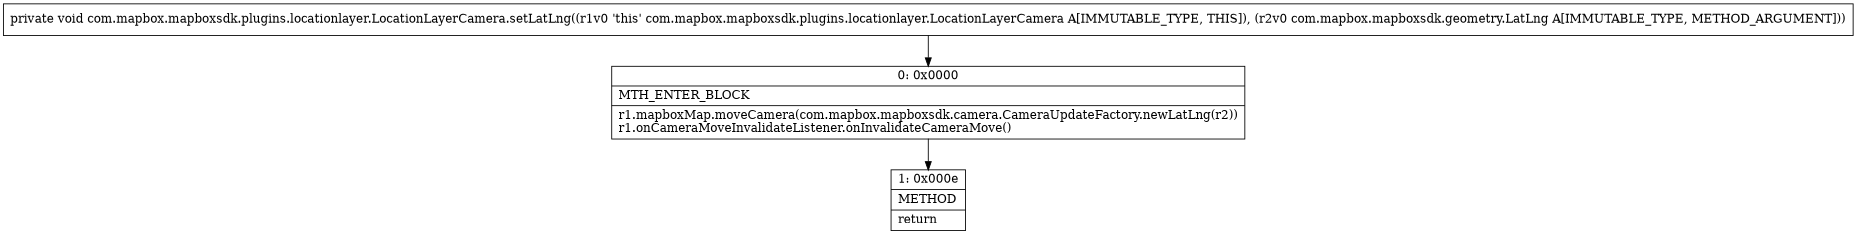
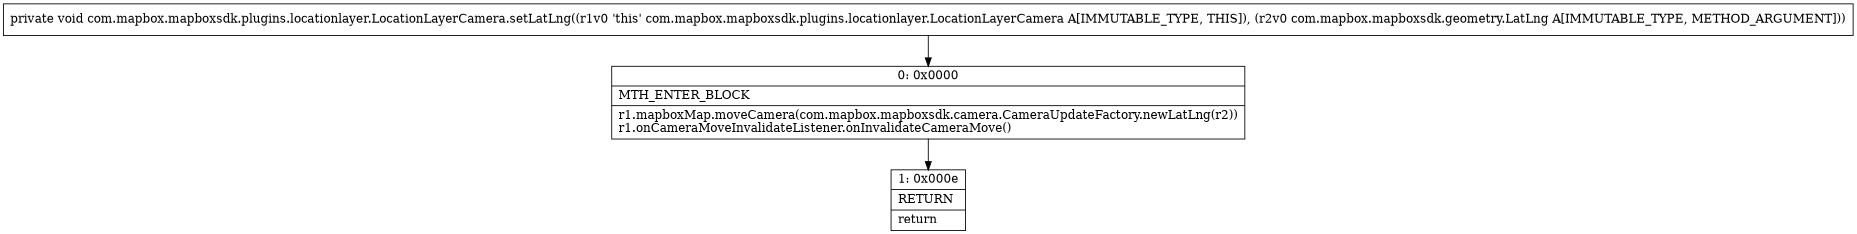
(927, 199) -> (926, 199)
